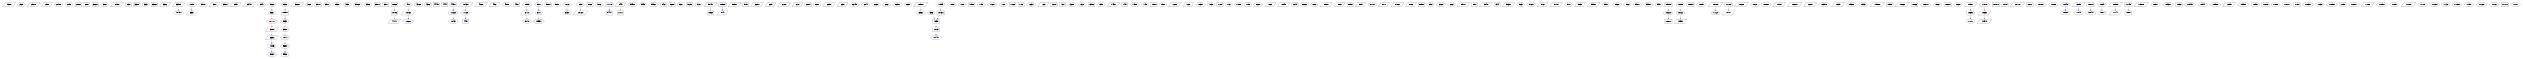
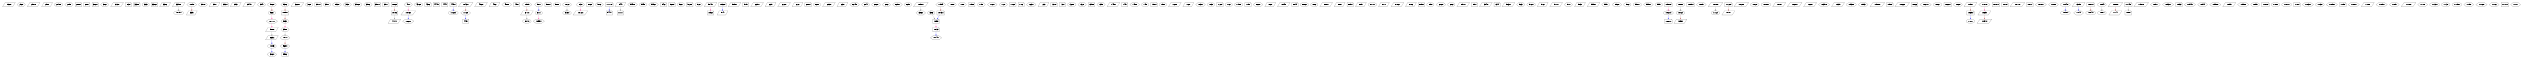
(453, 21) -> none
